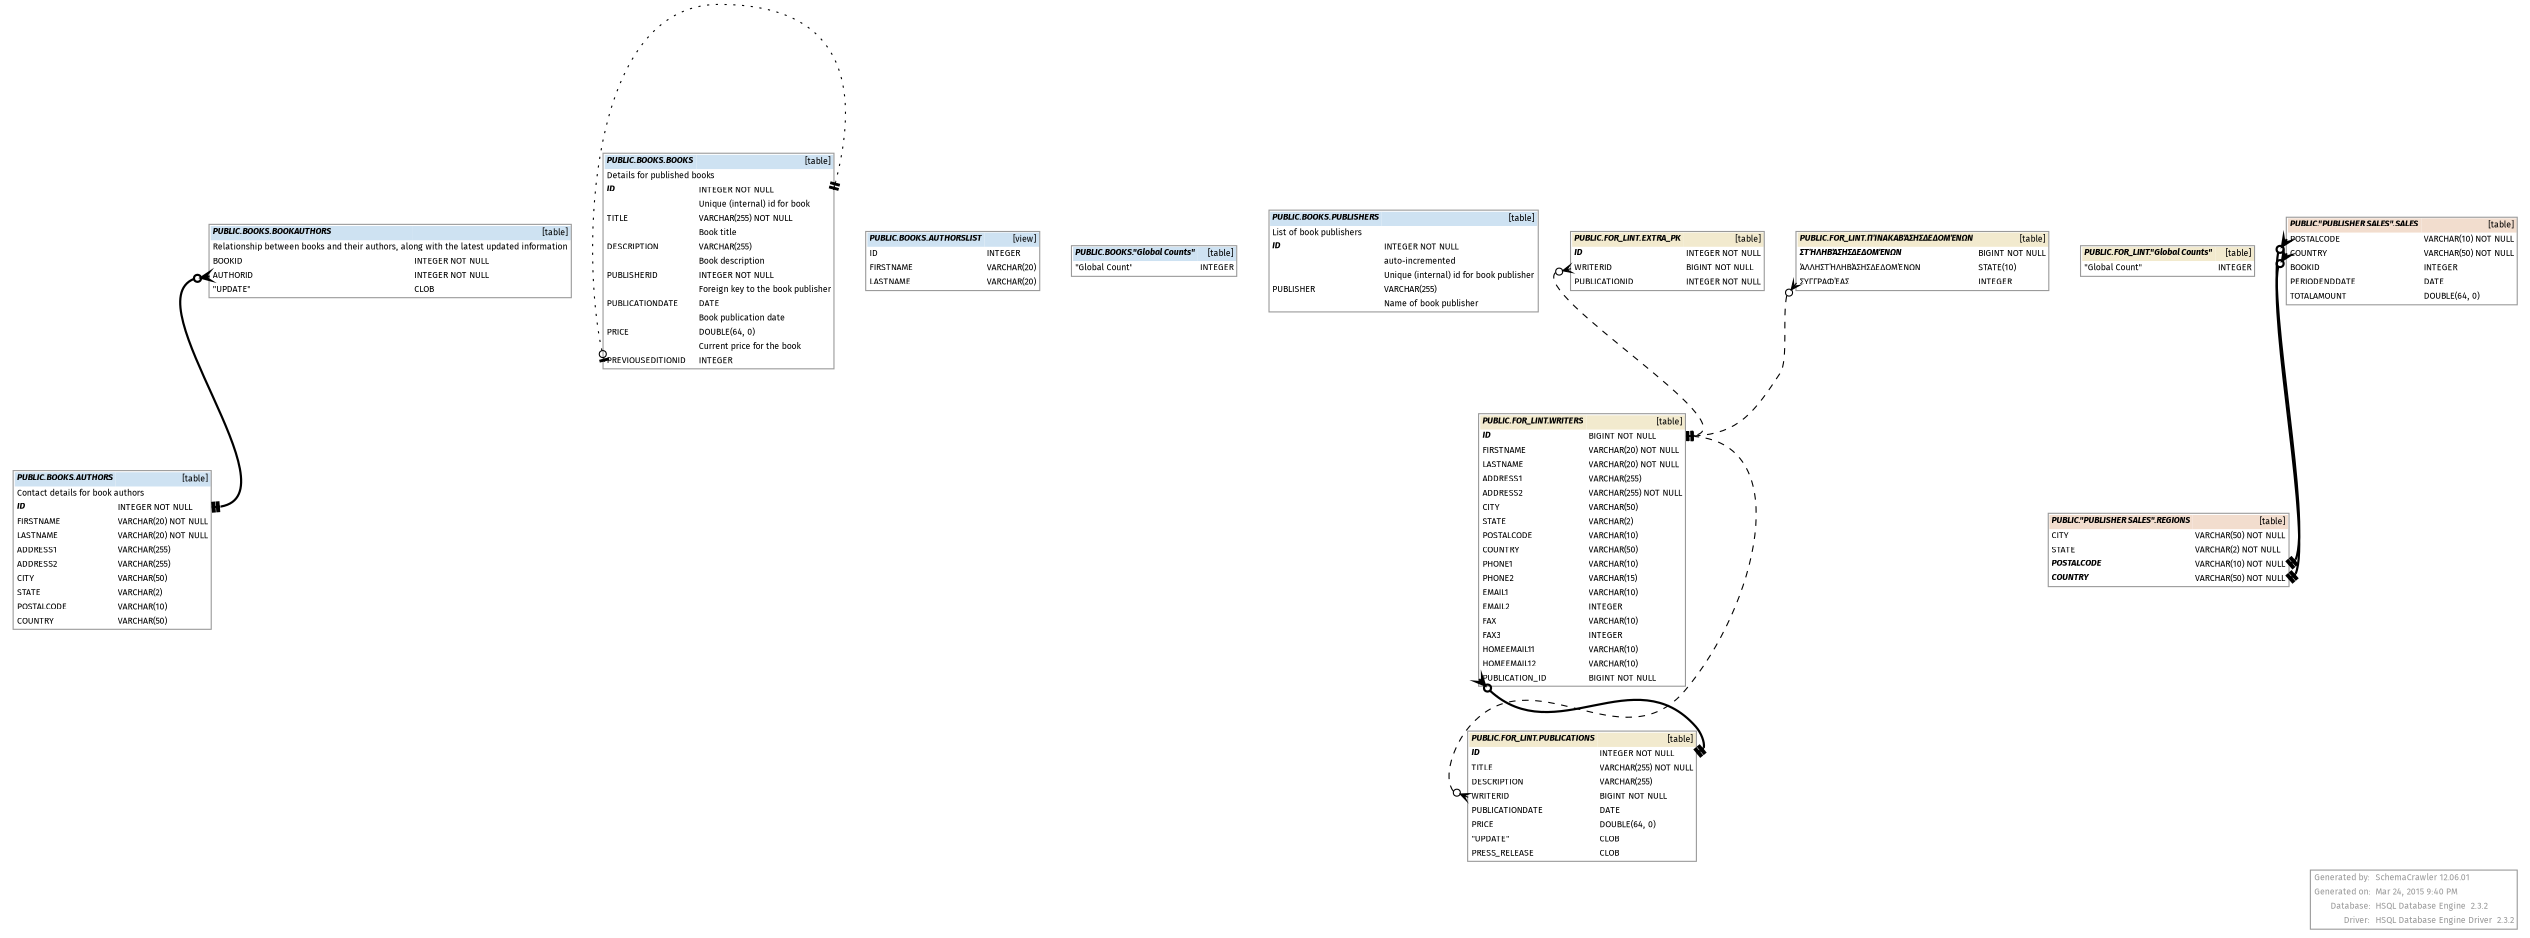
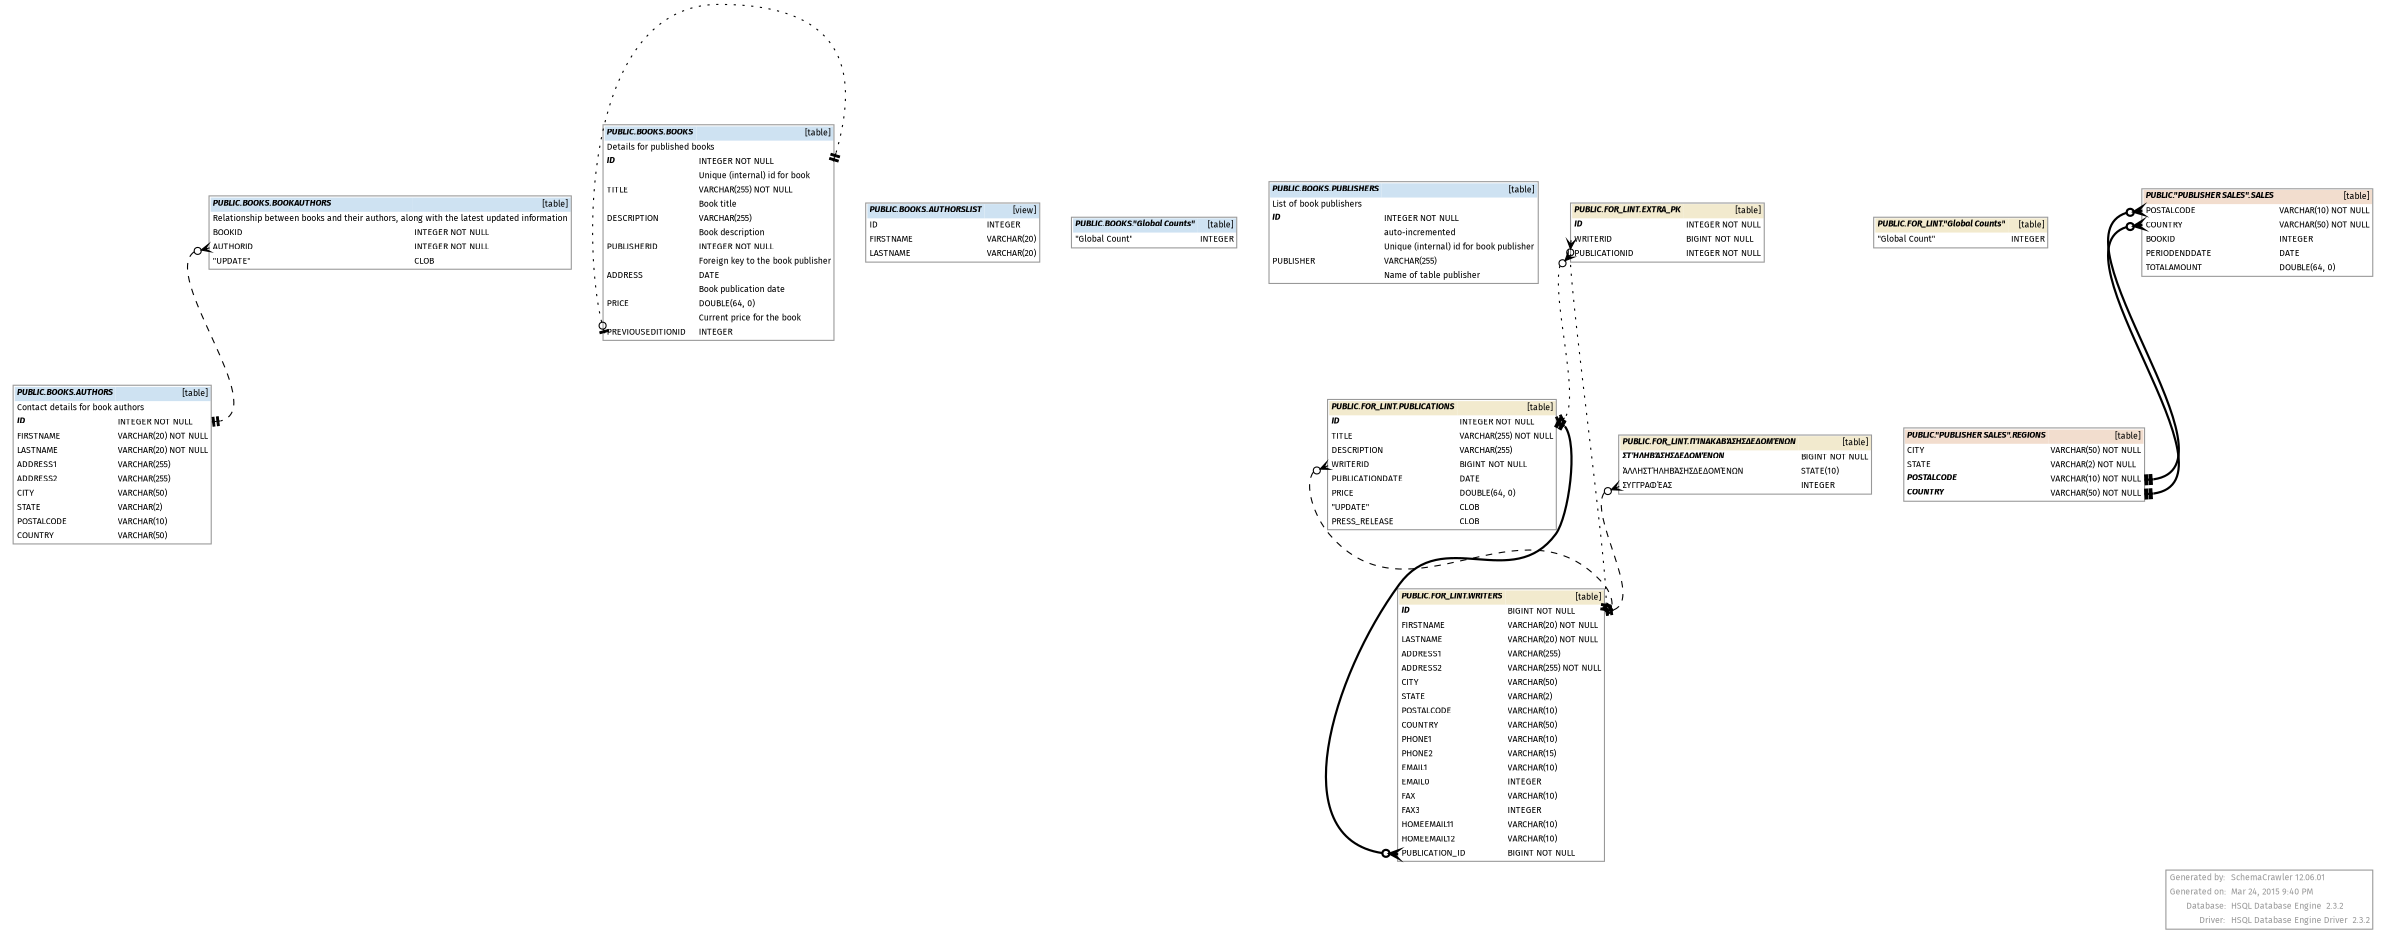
(643, 304) -> (625, 275)
(1432, 304) -> (1432, 275)
none -> (1565, 342)
(1631, 355) -> (1588, 429)
(212, 395) -> (212, 338)
(1496, 607) -> (1416, 782)
